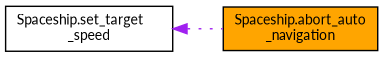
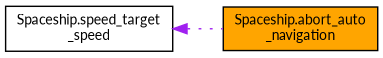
(89, 29) -> (89, 29)
